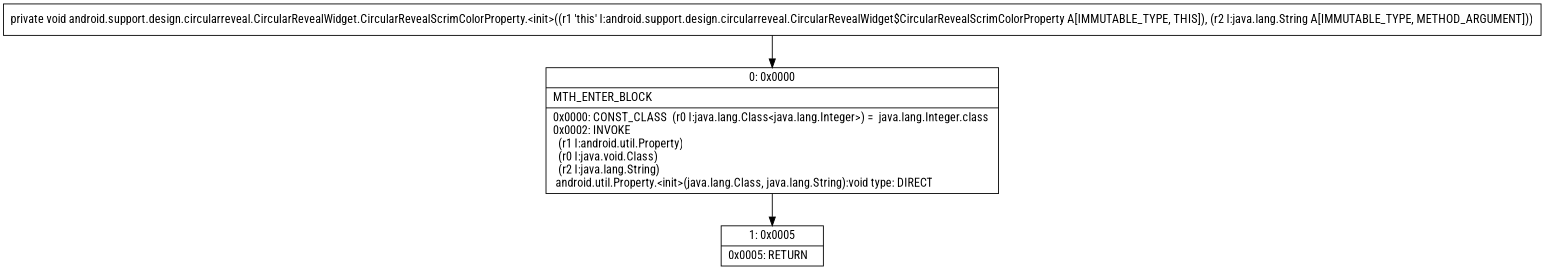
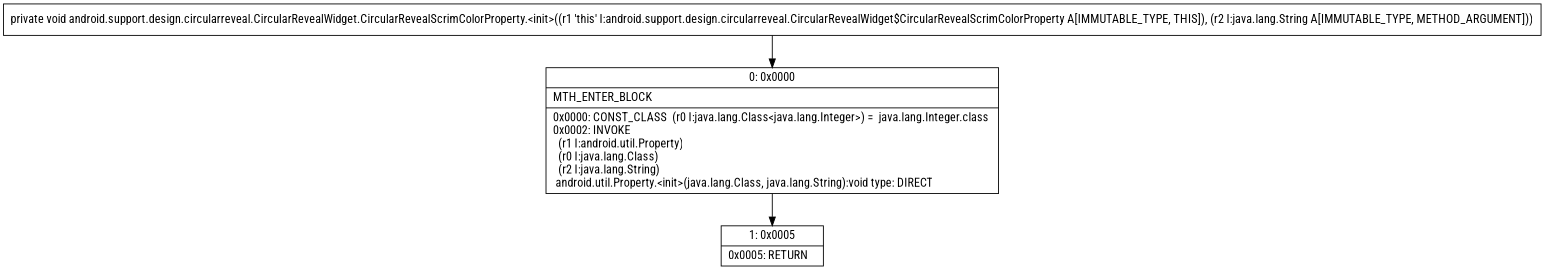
(606, 157) -> (606, 157)
